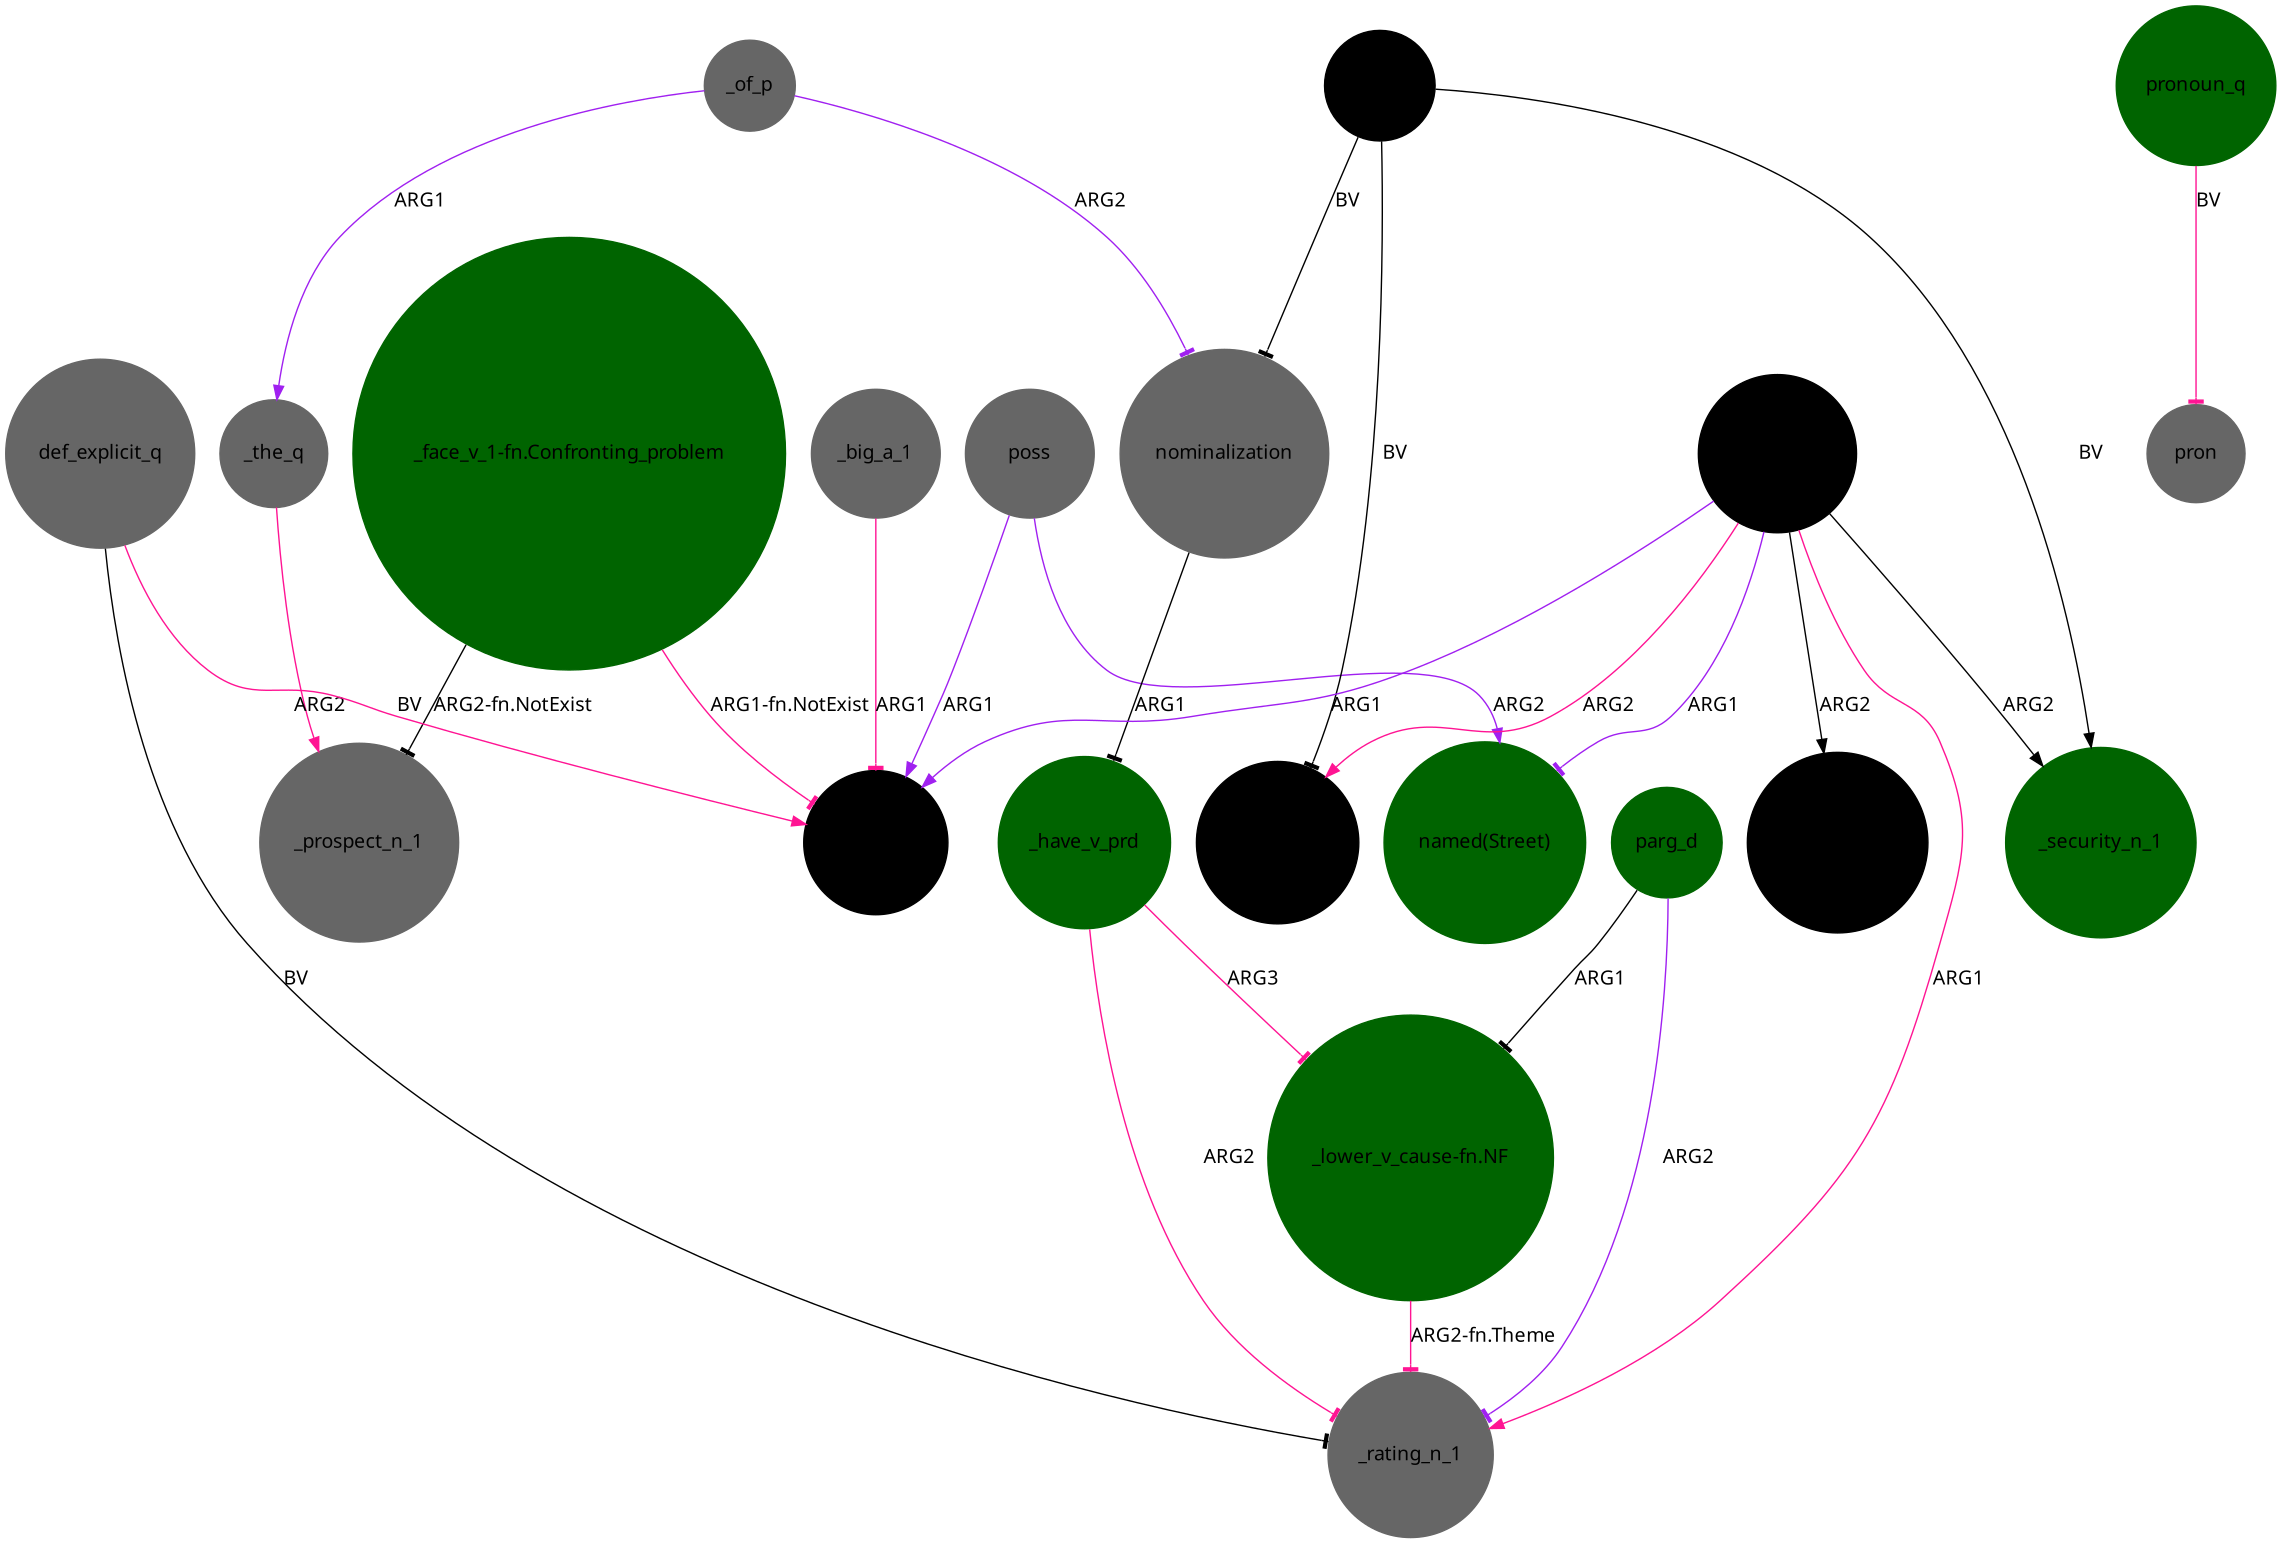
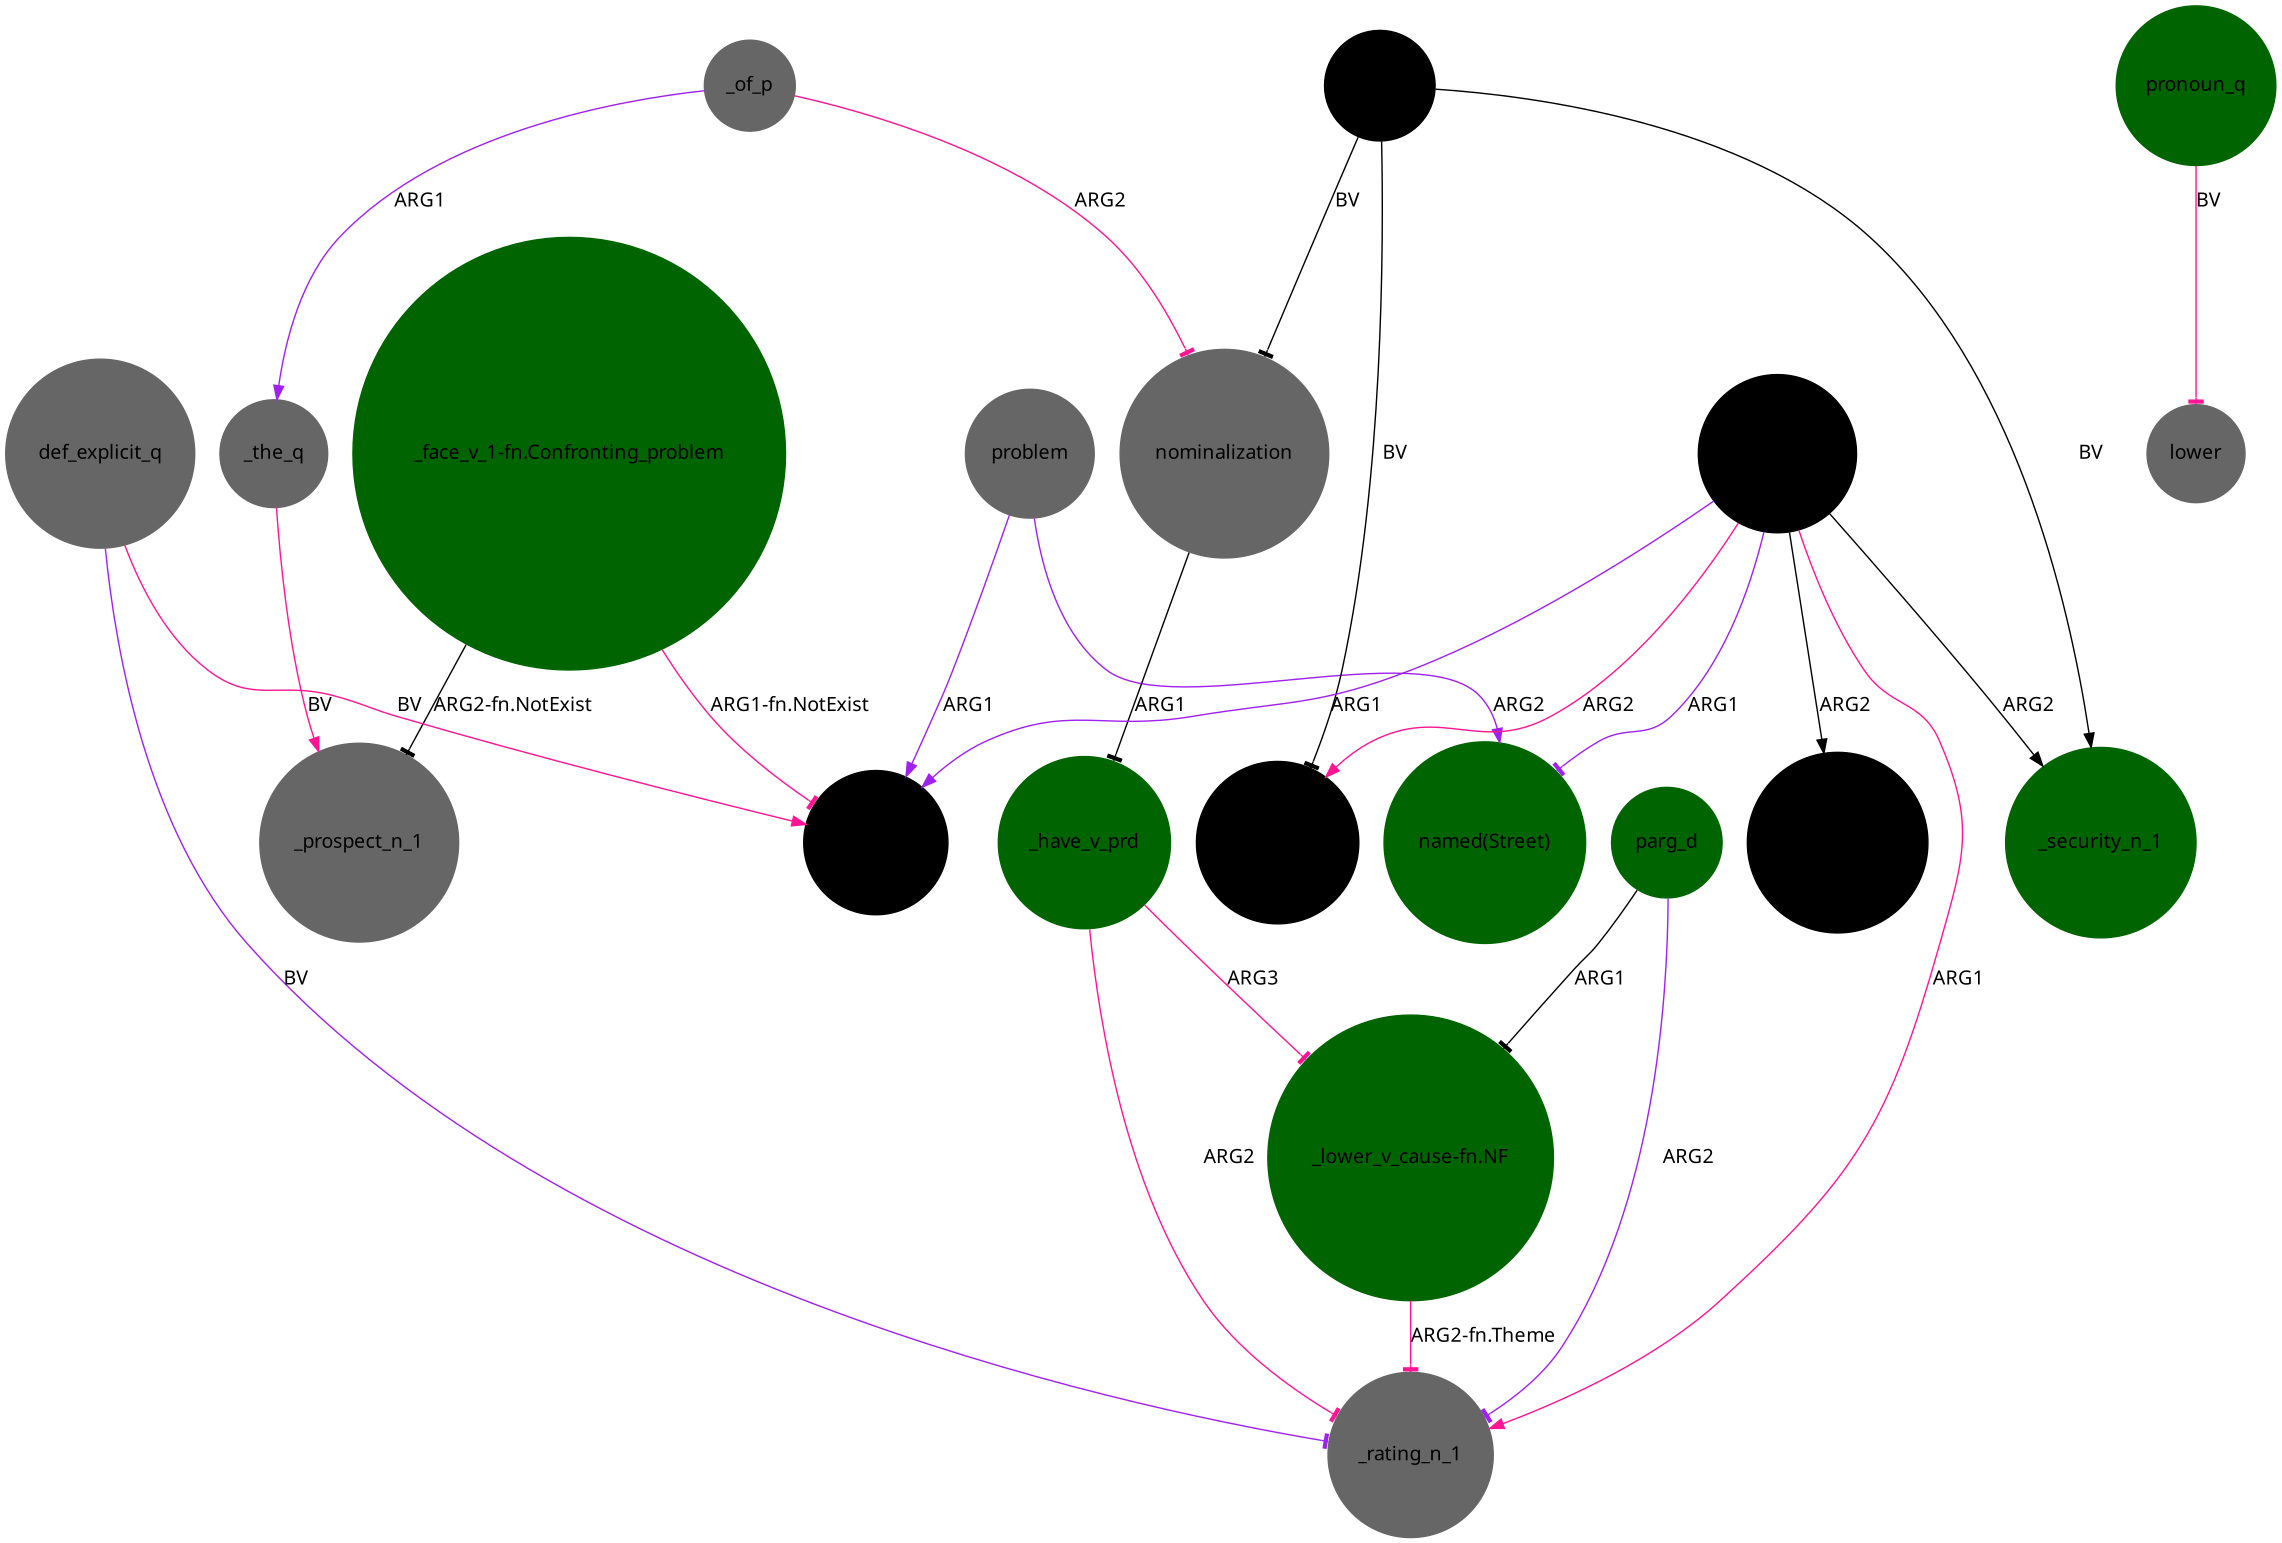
(1021, 178) -> (1021, 178)
(876, 454) -> none
(1030, 454) -> (1030, 454)
(2196, 454) -> (2196, 454)
(320, 706) -> (320, 706)
(553, 1181) -> (553, 1181)
